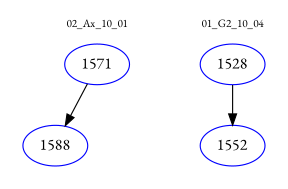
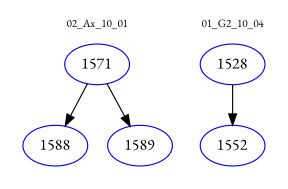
none -> (140, 146)
